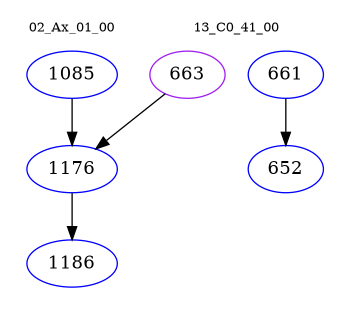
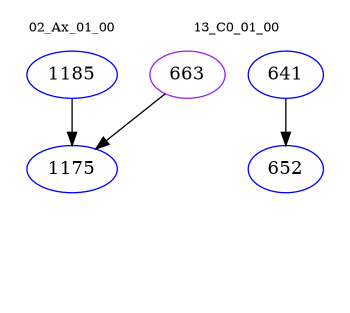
(237, 28) -> (237, 28)
(72, 75) -> (72, 75)
(286, 75) -> (286, 75)
(72, 169) -> (72, 169)
(72, 264) -> none
